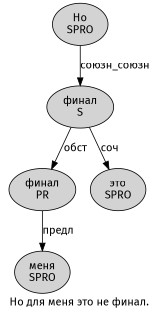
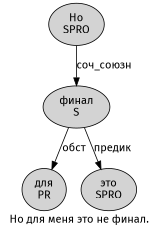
(115, 66) -> (104, 66)
(110, 148) -> (113, 148)
(42, 190) -> (44, 190)
(42, 272) -> none
